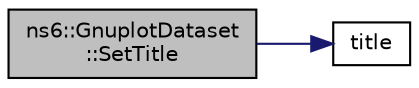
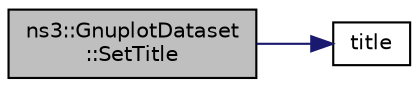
(132, 44) -> (132, 44)
